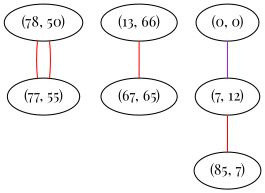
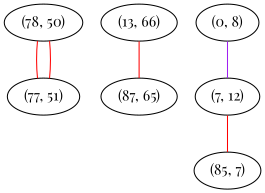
(227, 23) -> (227, 23)
(44, 97) -> (44, 97)
(139, 97) -> (139, 97)
